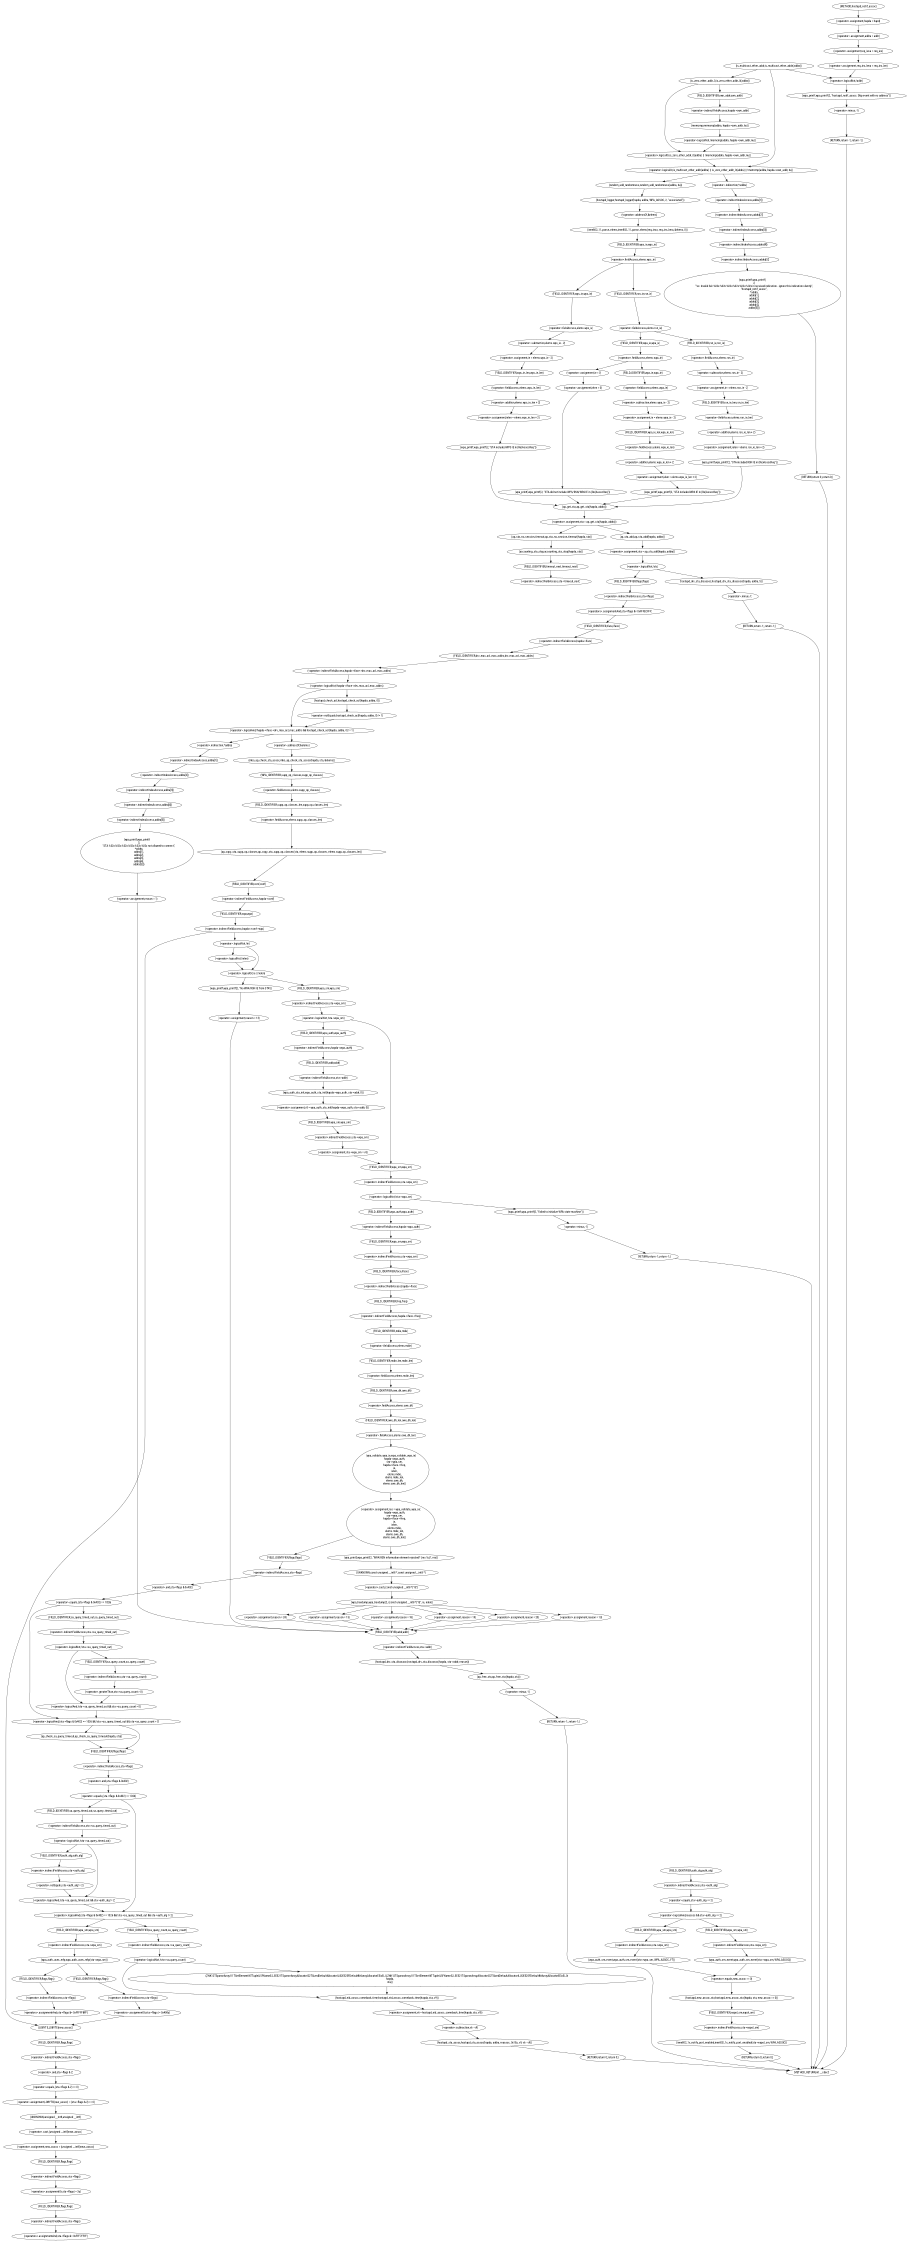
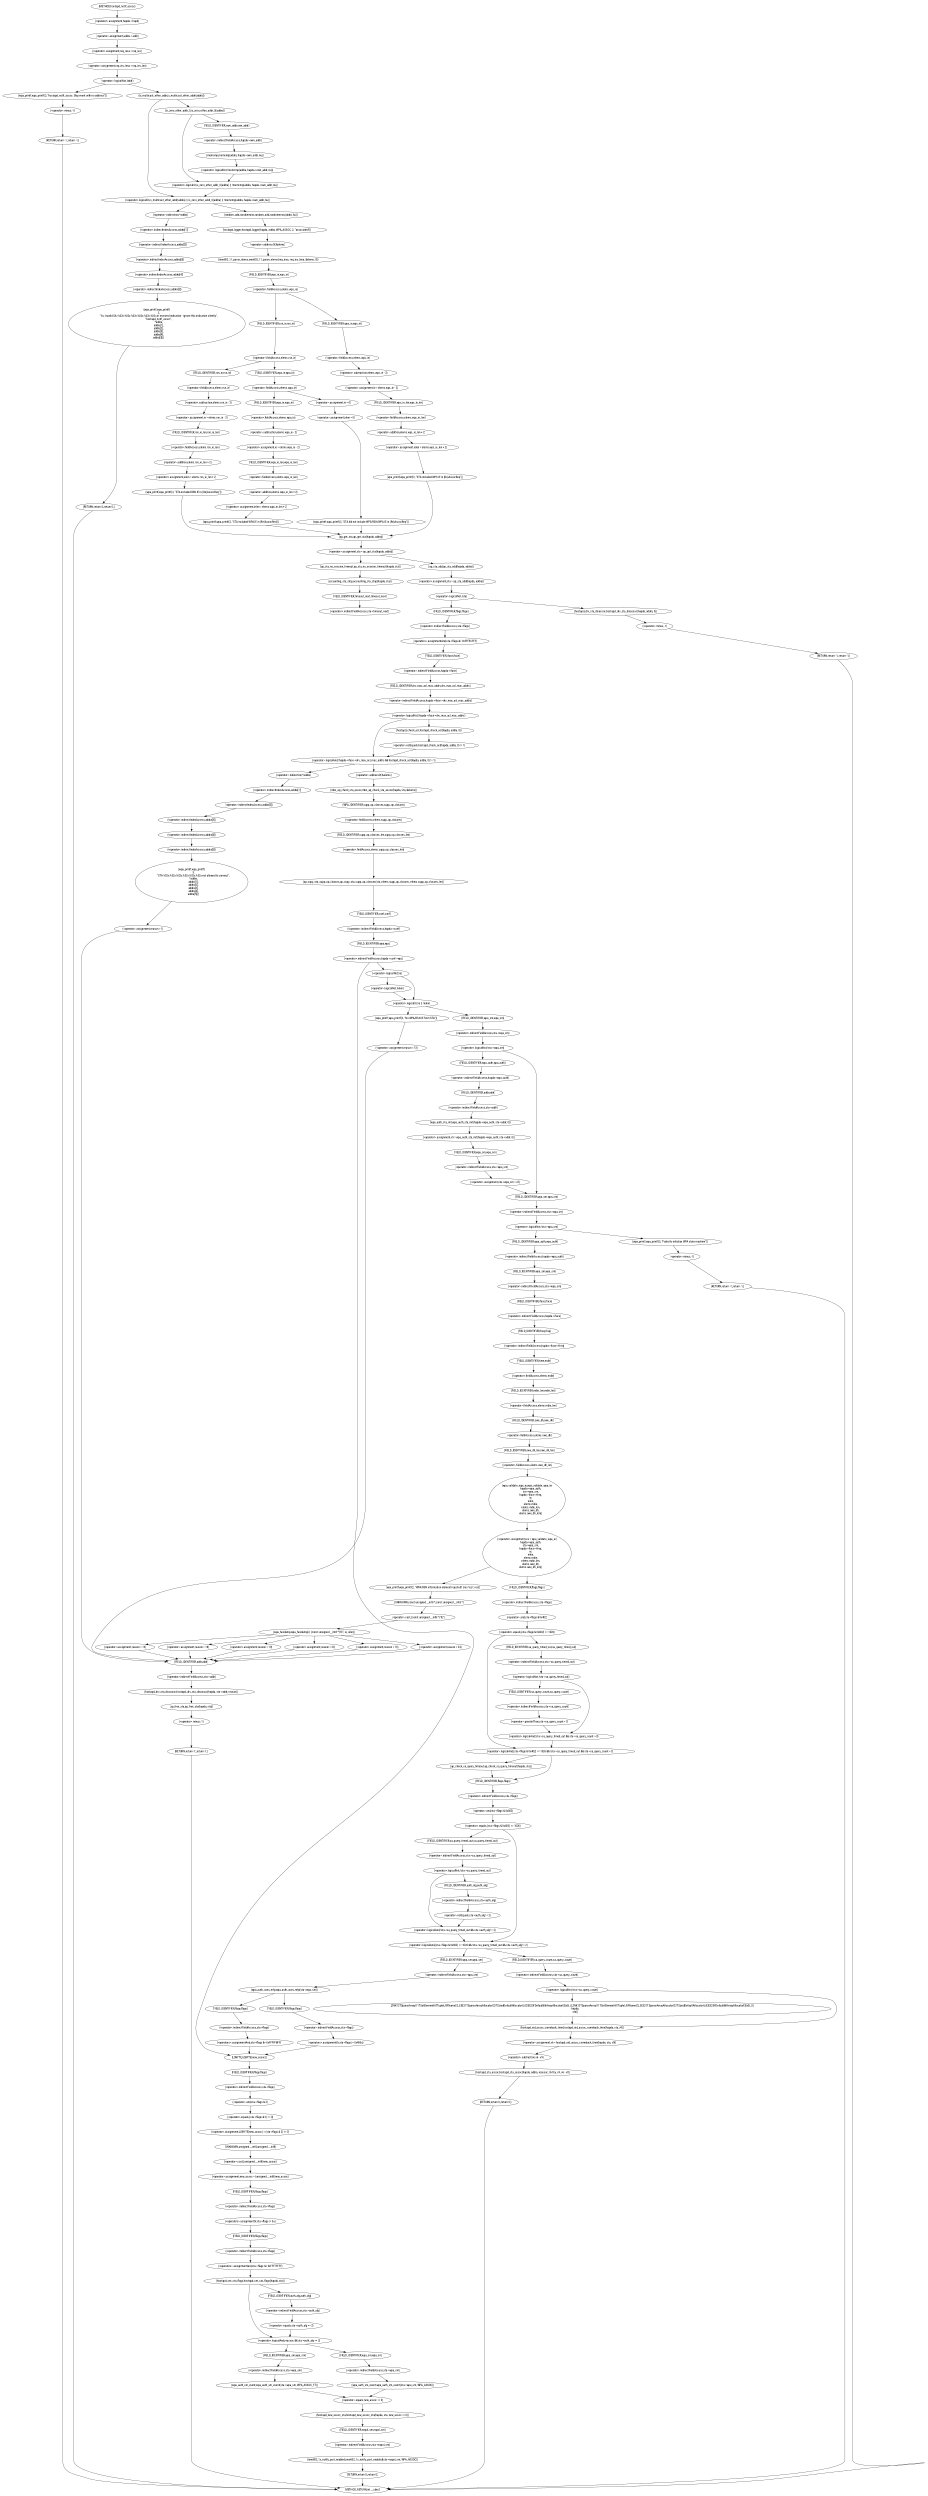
(808, 74) -> (143, 88)
(391, 1331) -> (534, 1361)
none -> (250, 2281)
